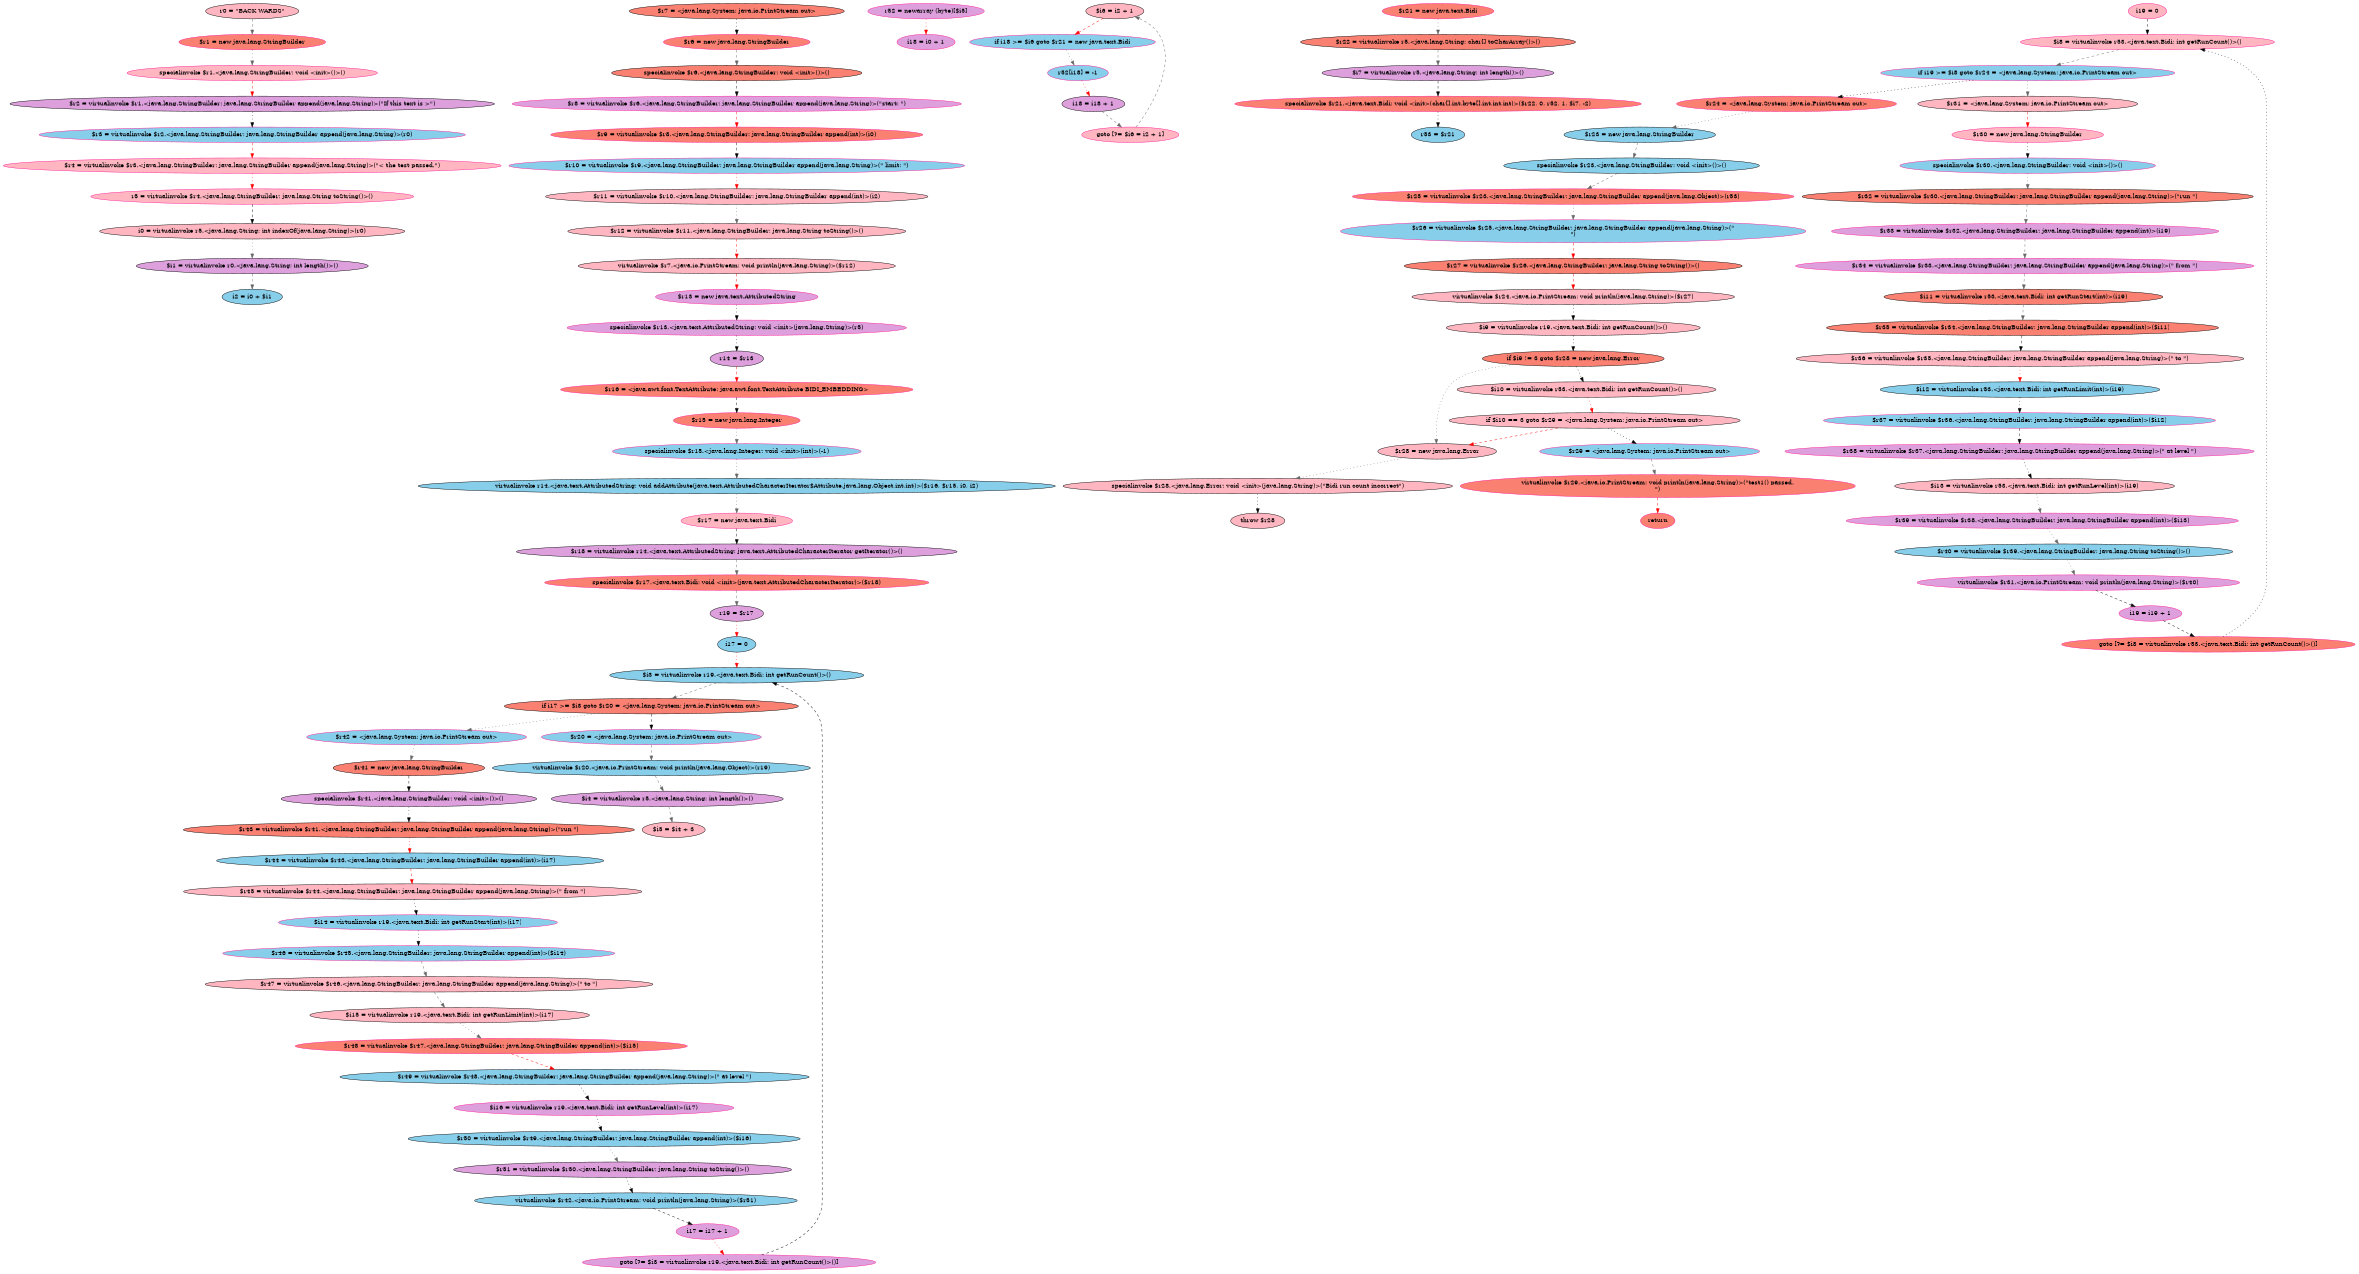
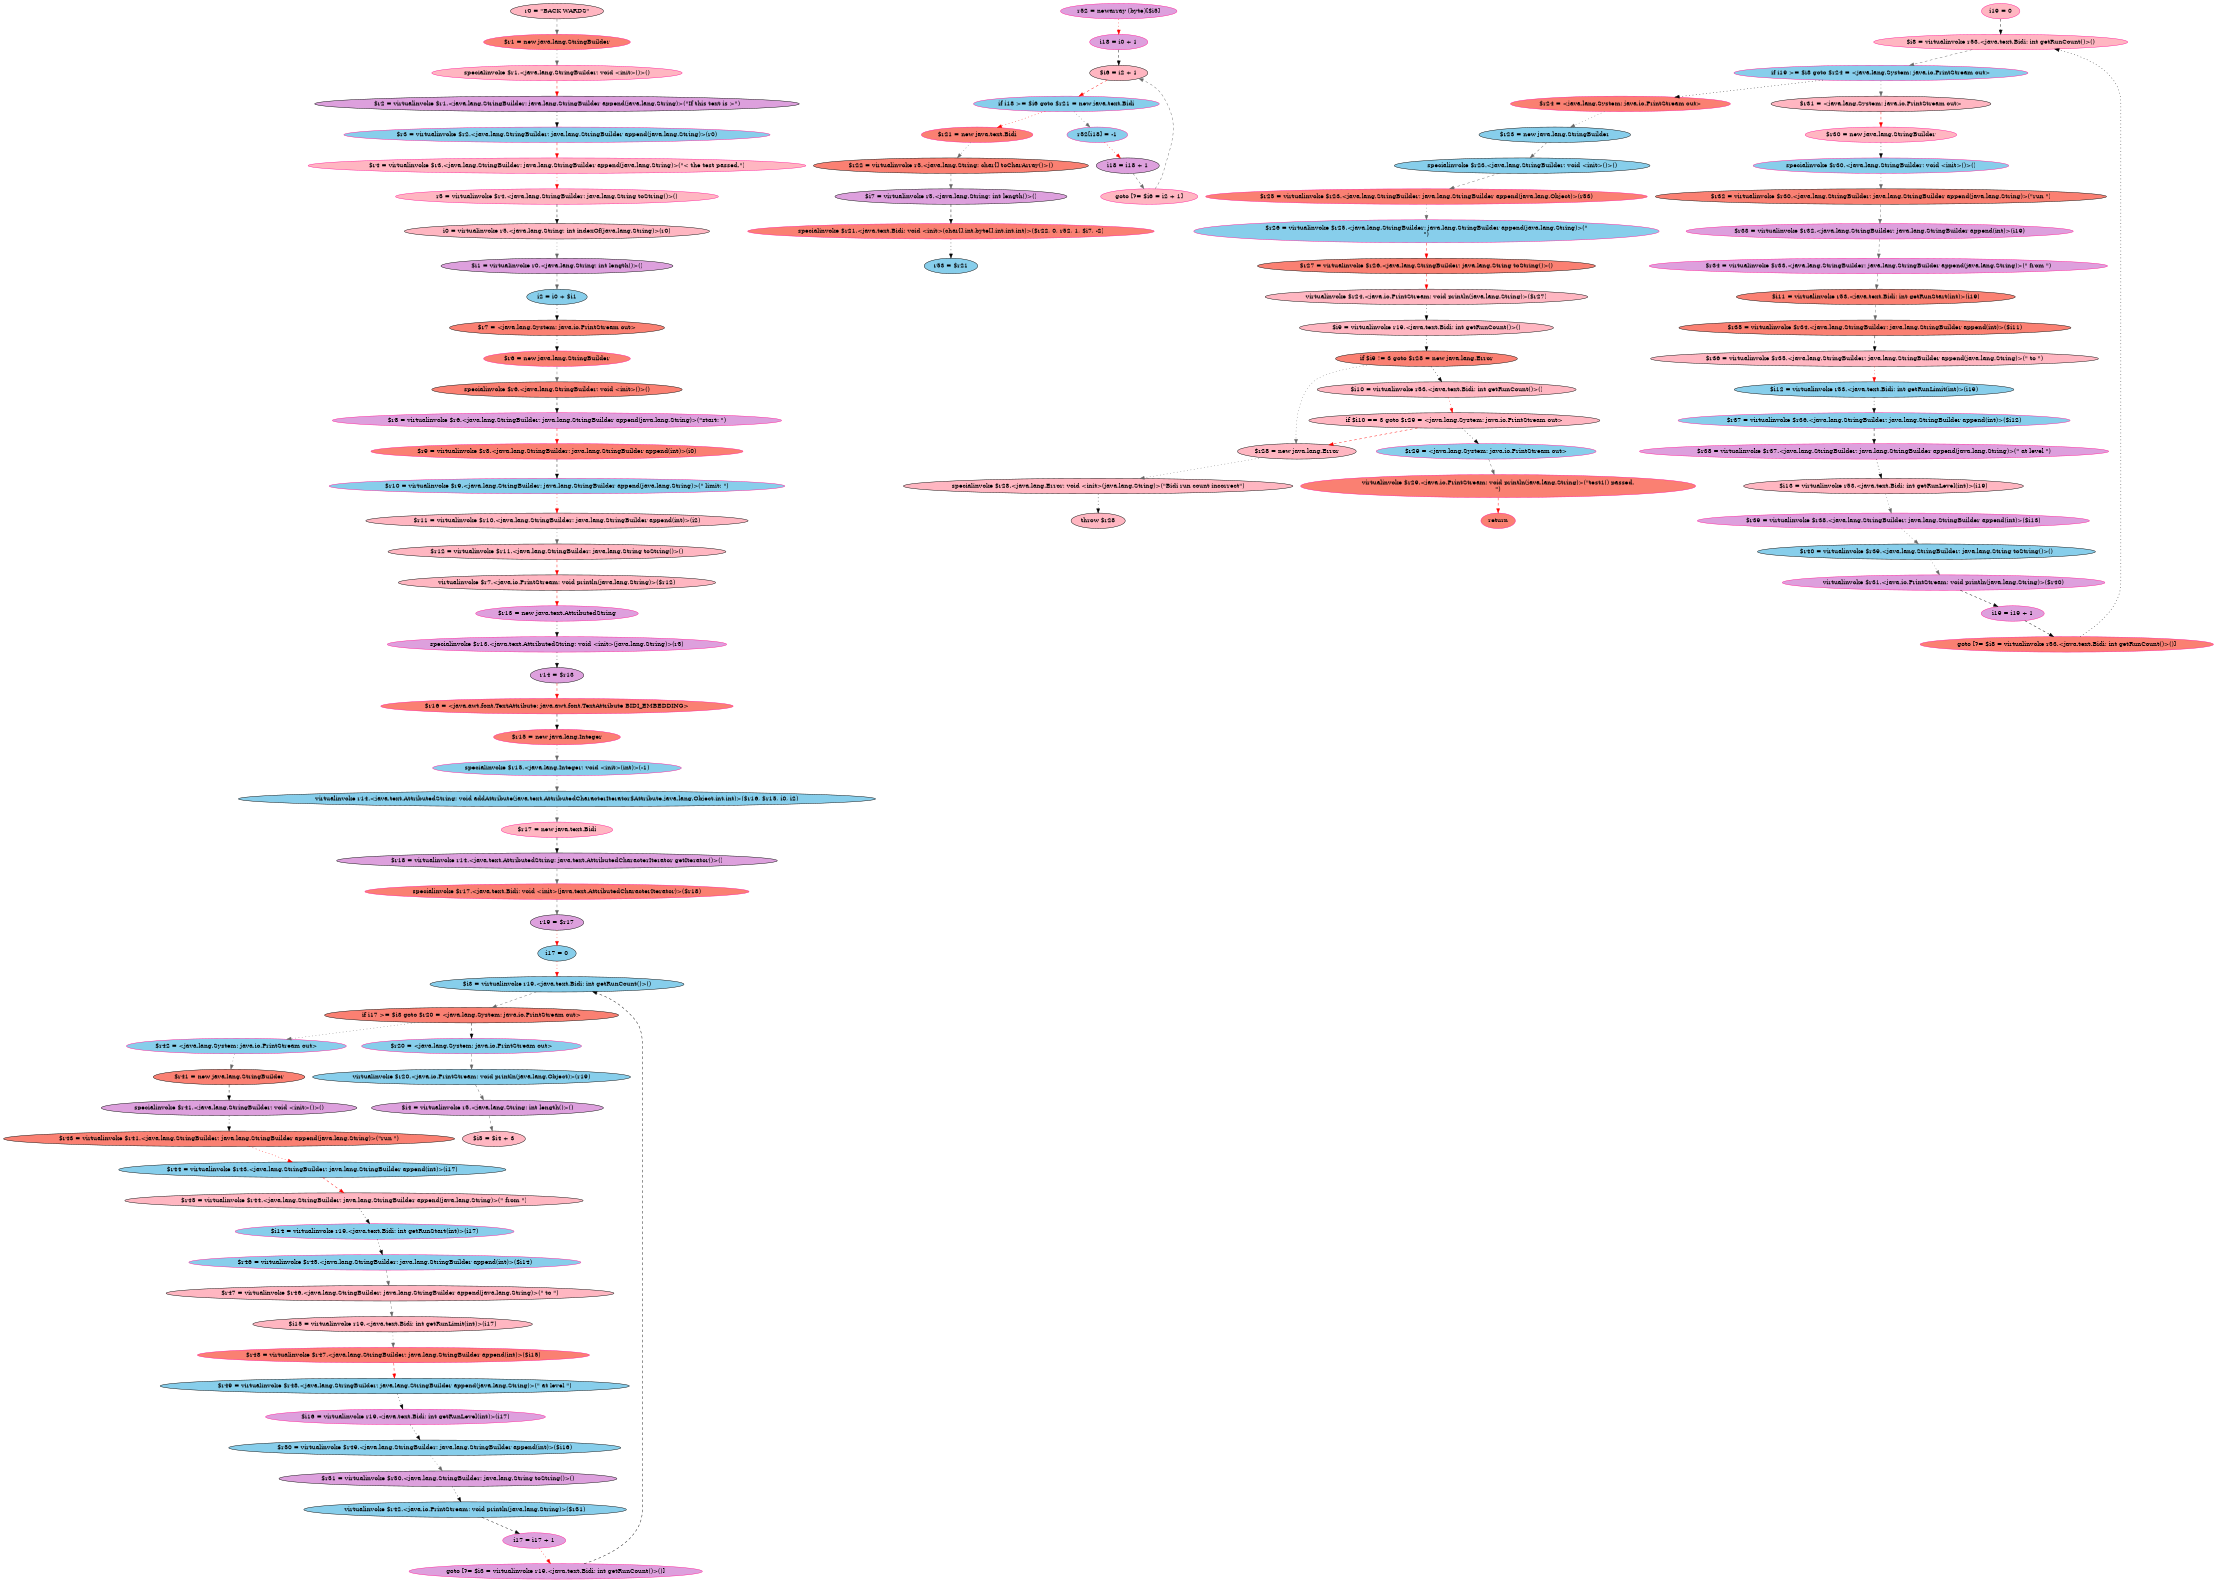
none -> (1119, 55)
none -> (1023, 119)
none -> (557, 310)
